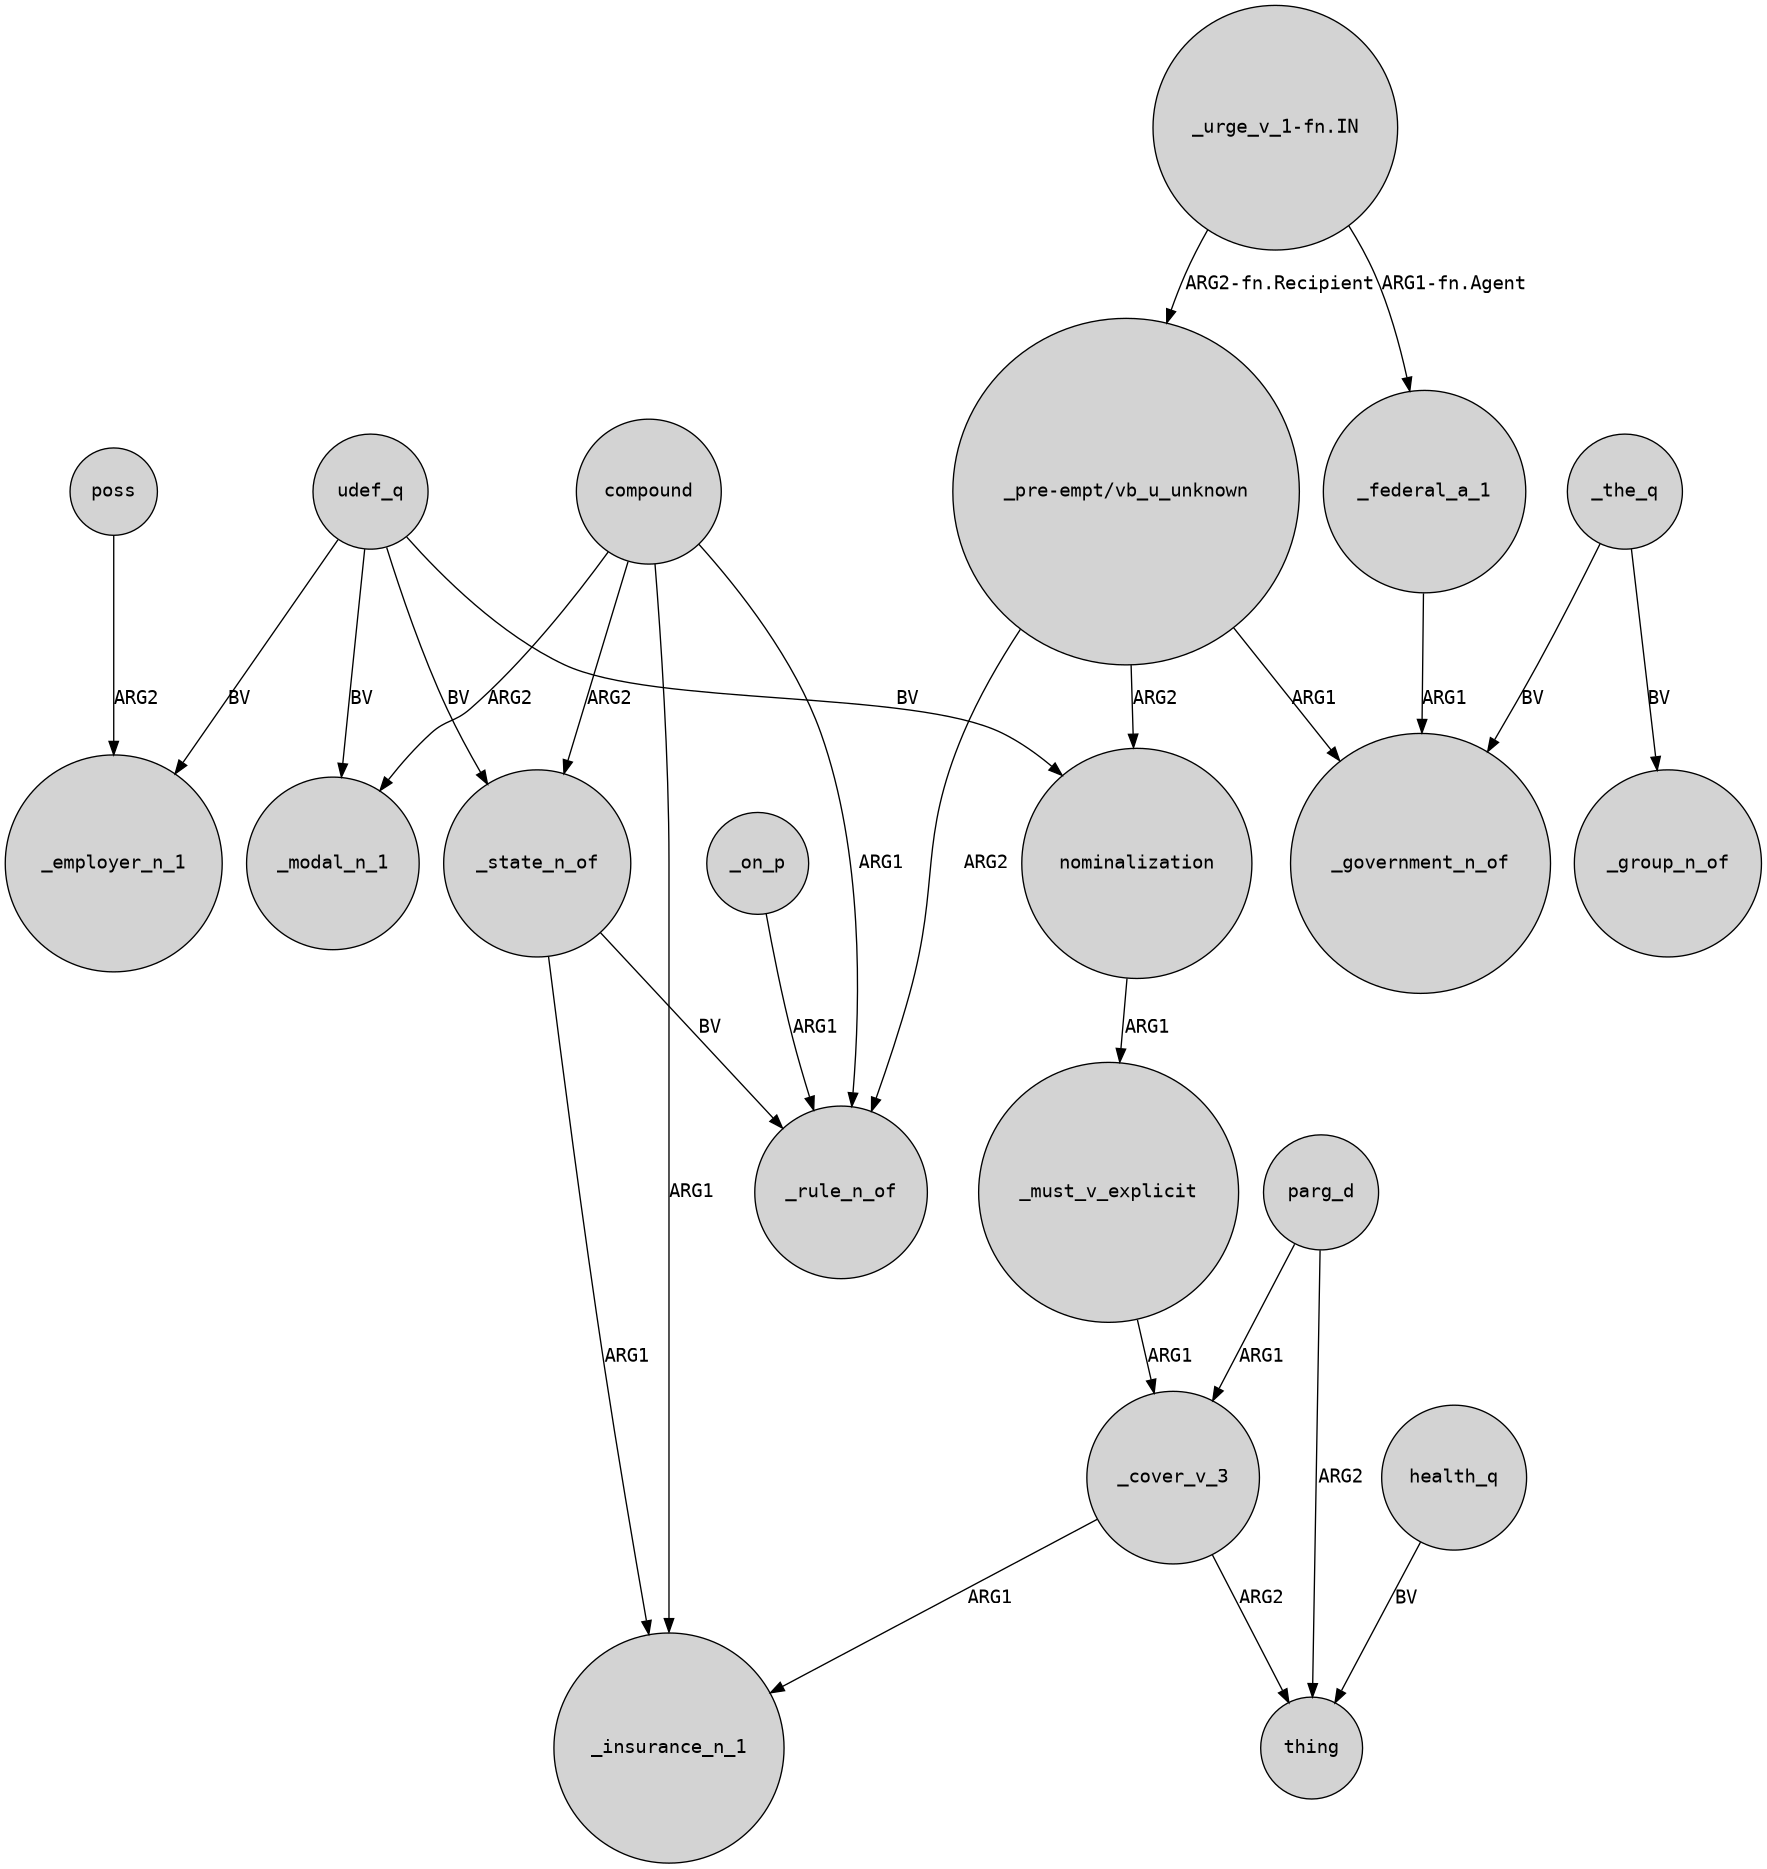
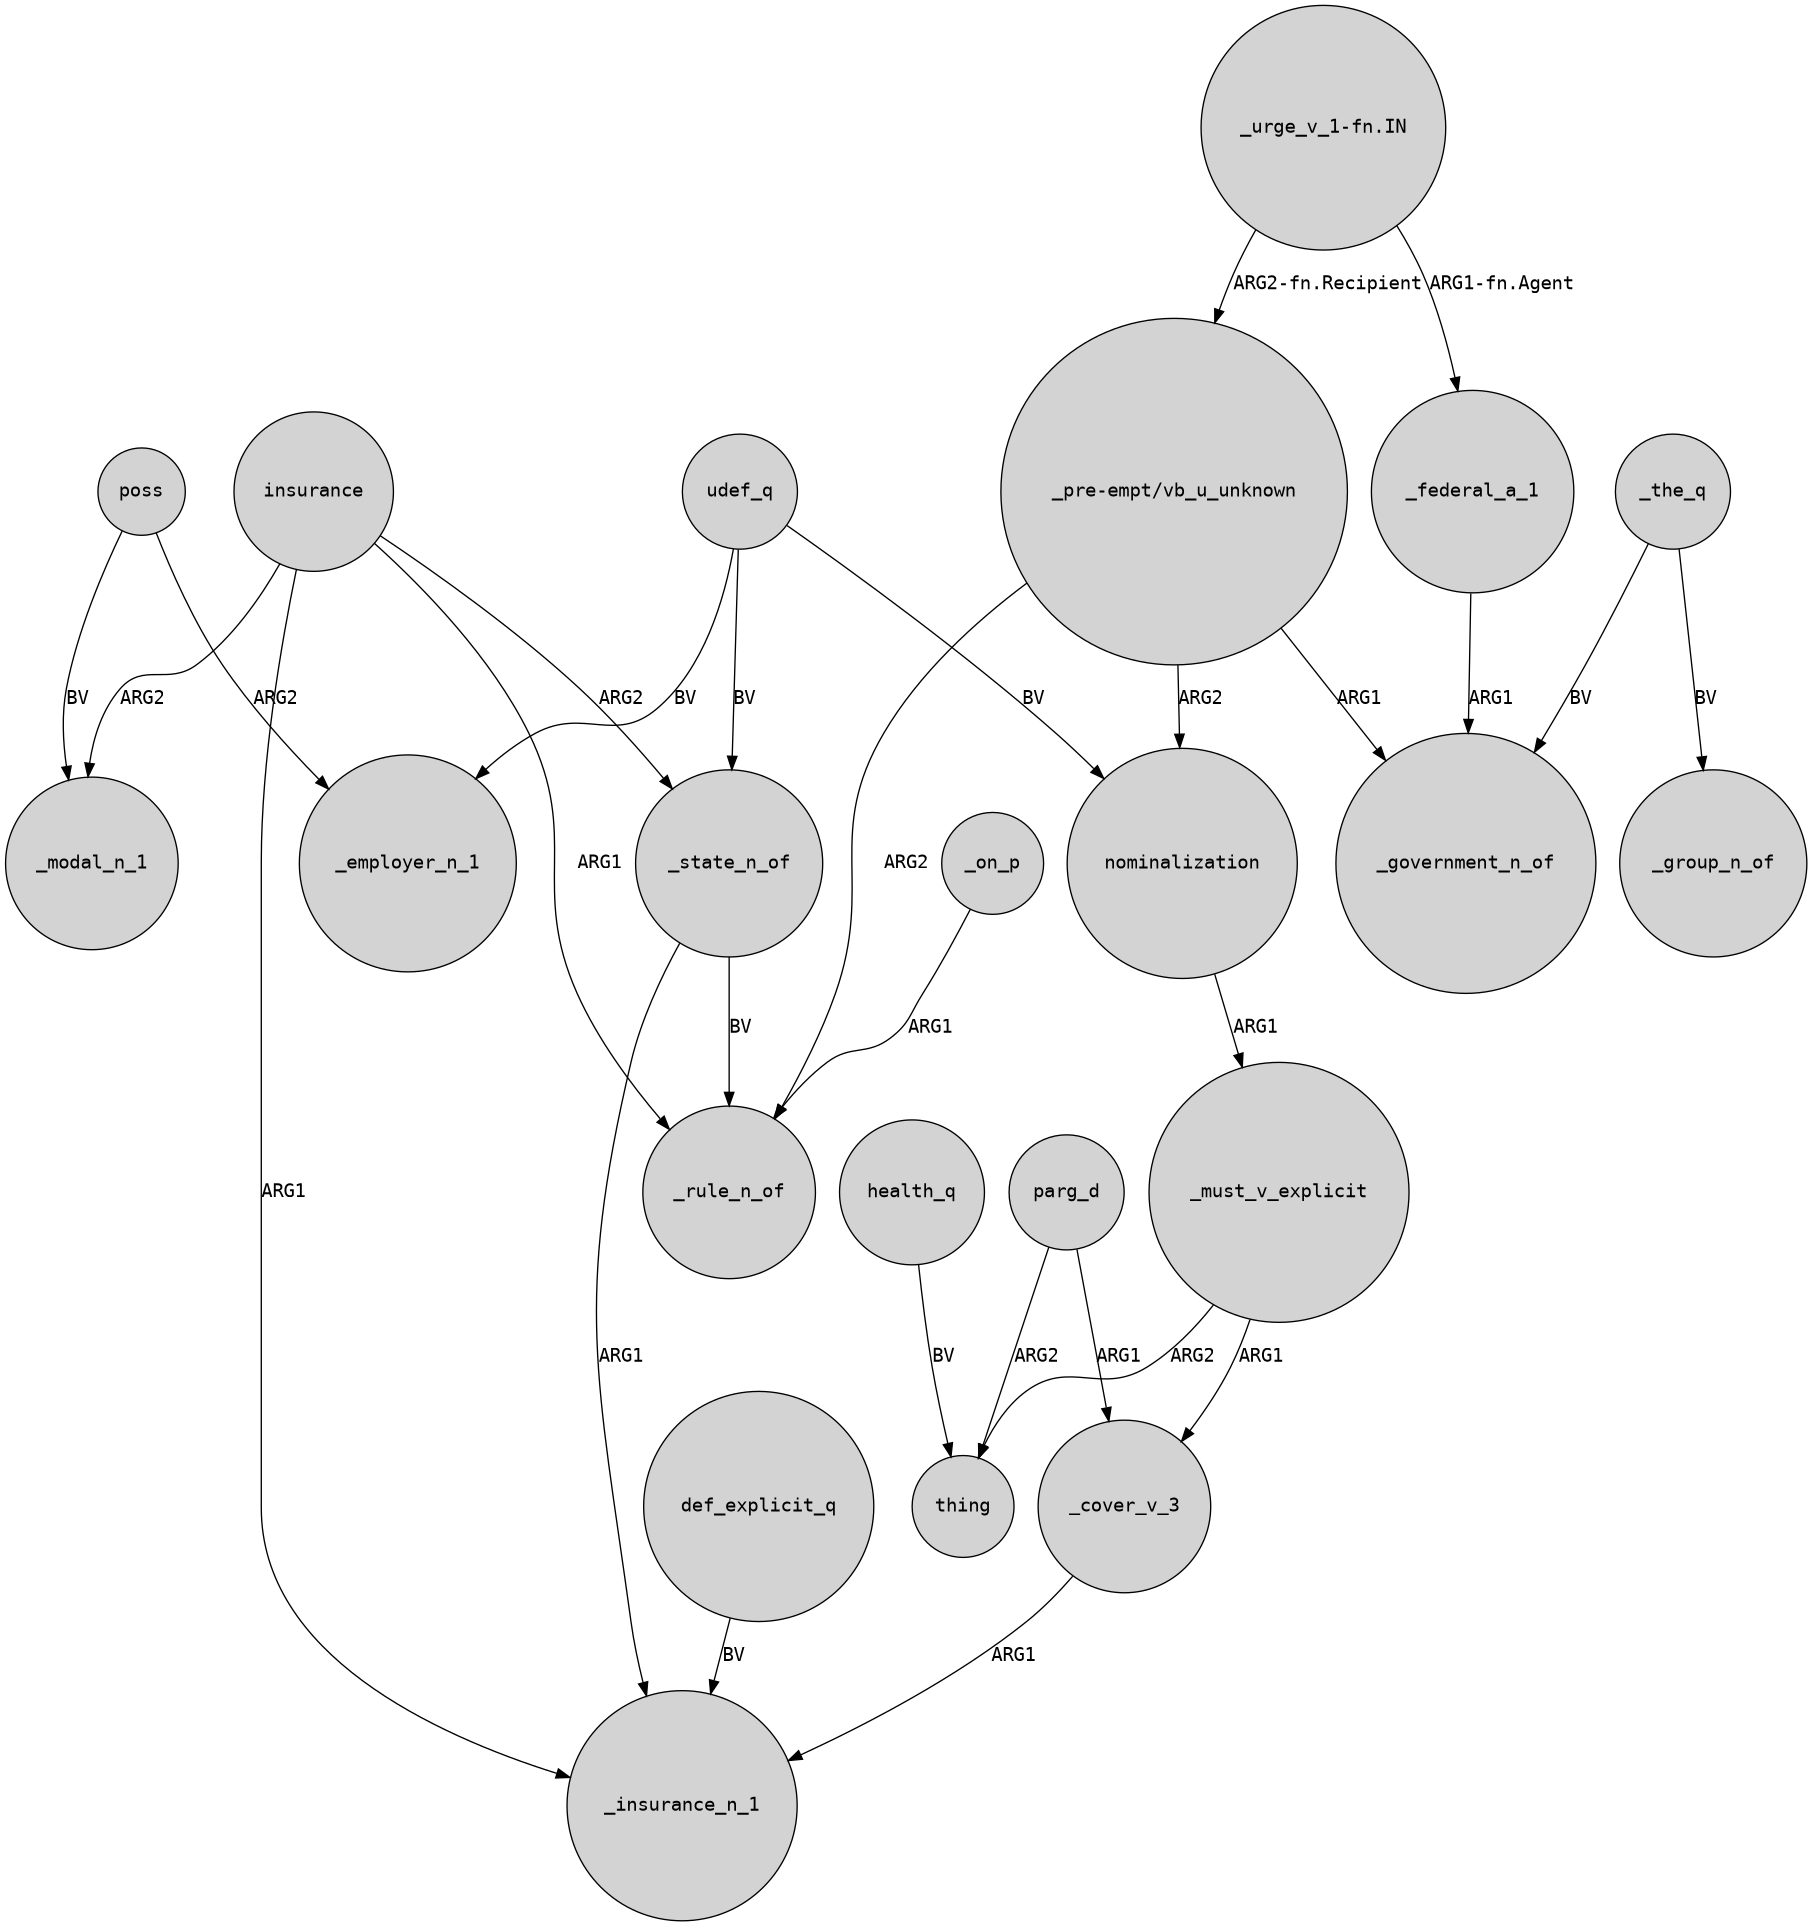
(649, 492) -> (314, 492)
(354, 656) -> (77, 645)
none -> (759, 1506)
(1247, 1623) -> (1090, 1378)
